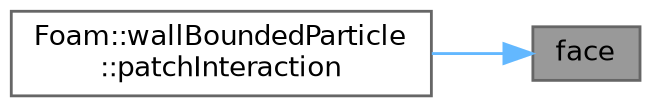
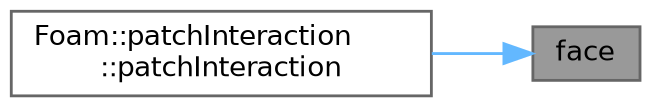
(221, 54) -> (221, 54)
